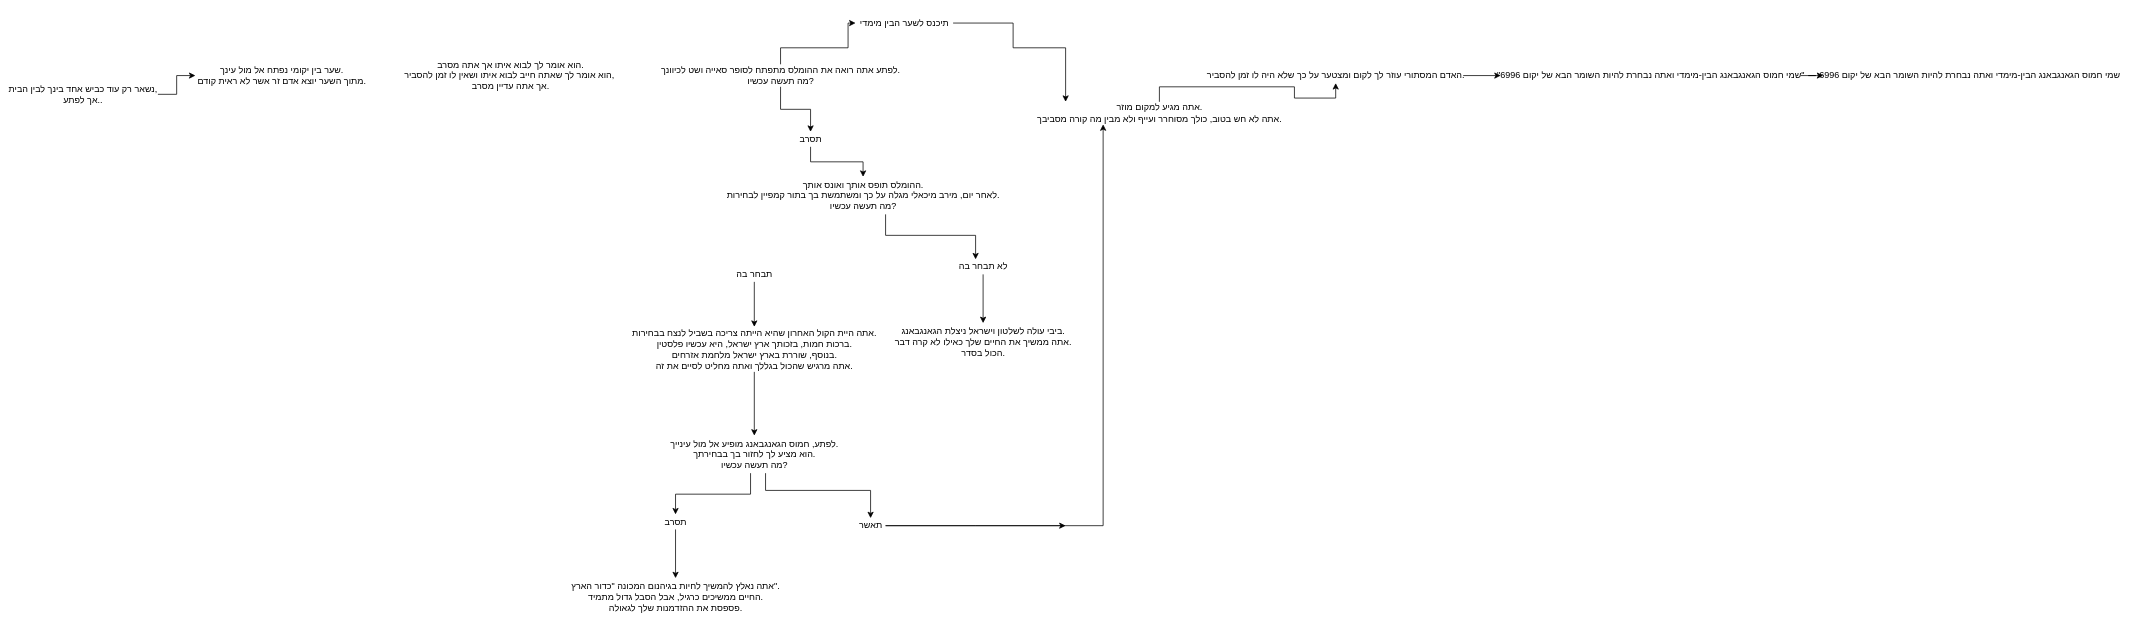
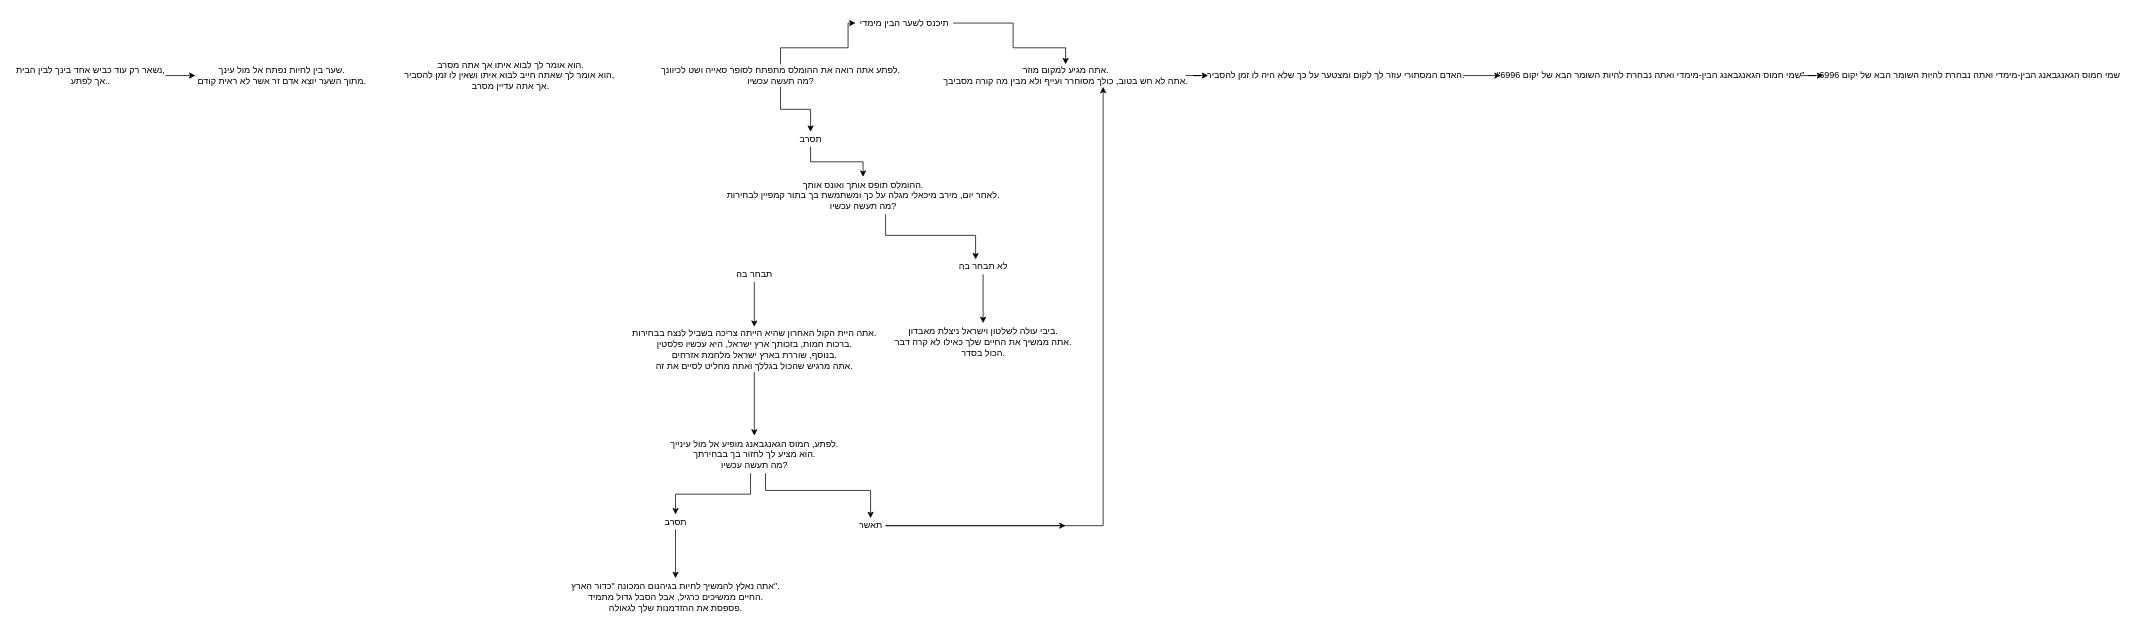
(282, 75) -> (282, 75)
(83, 94) -> (90, 75)
(1159, 113) -> (1065, 75)
(983, 342) -> (983, 342)
